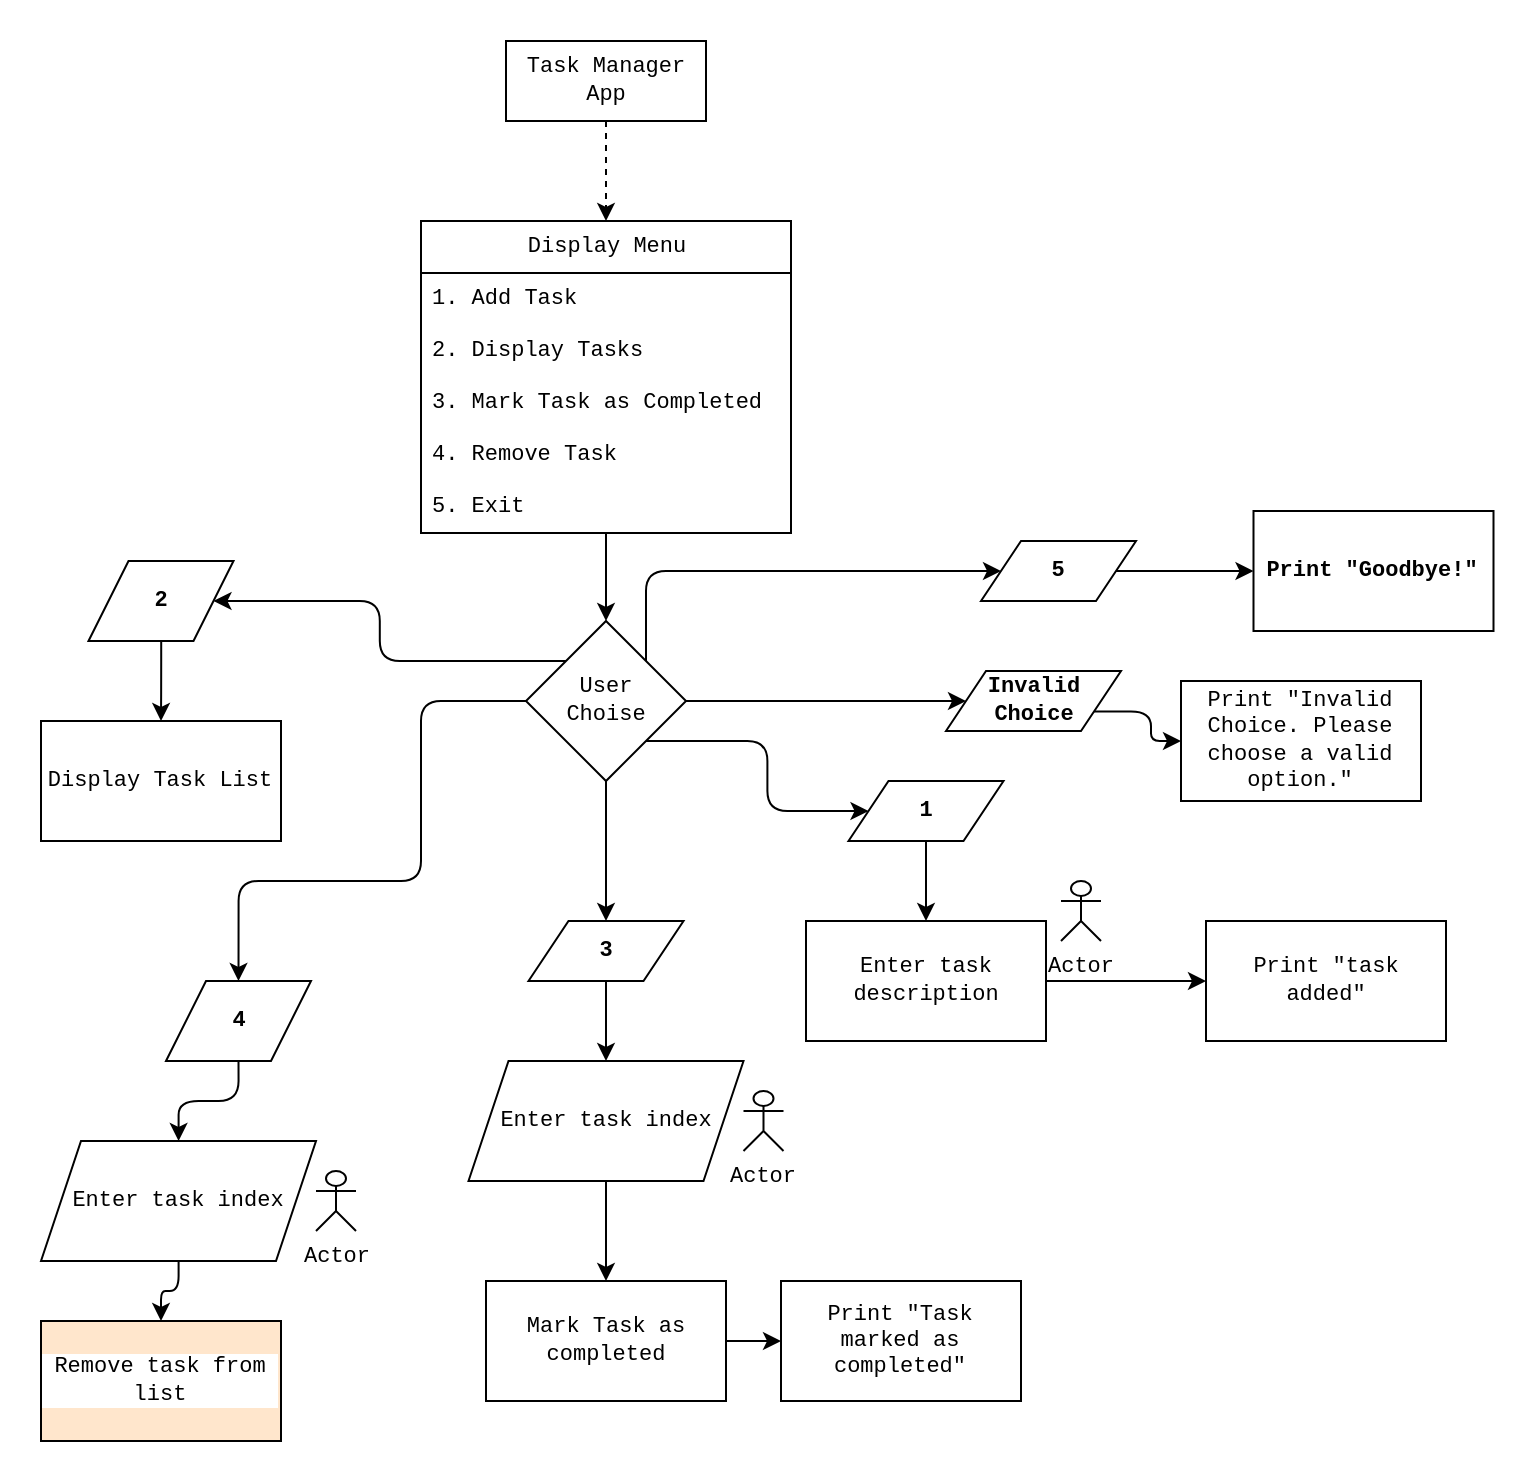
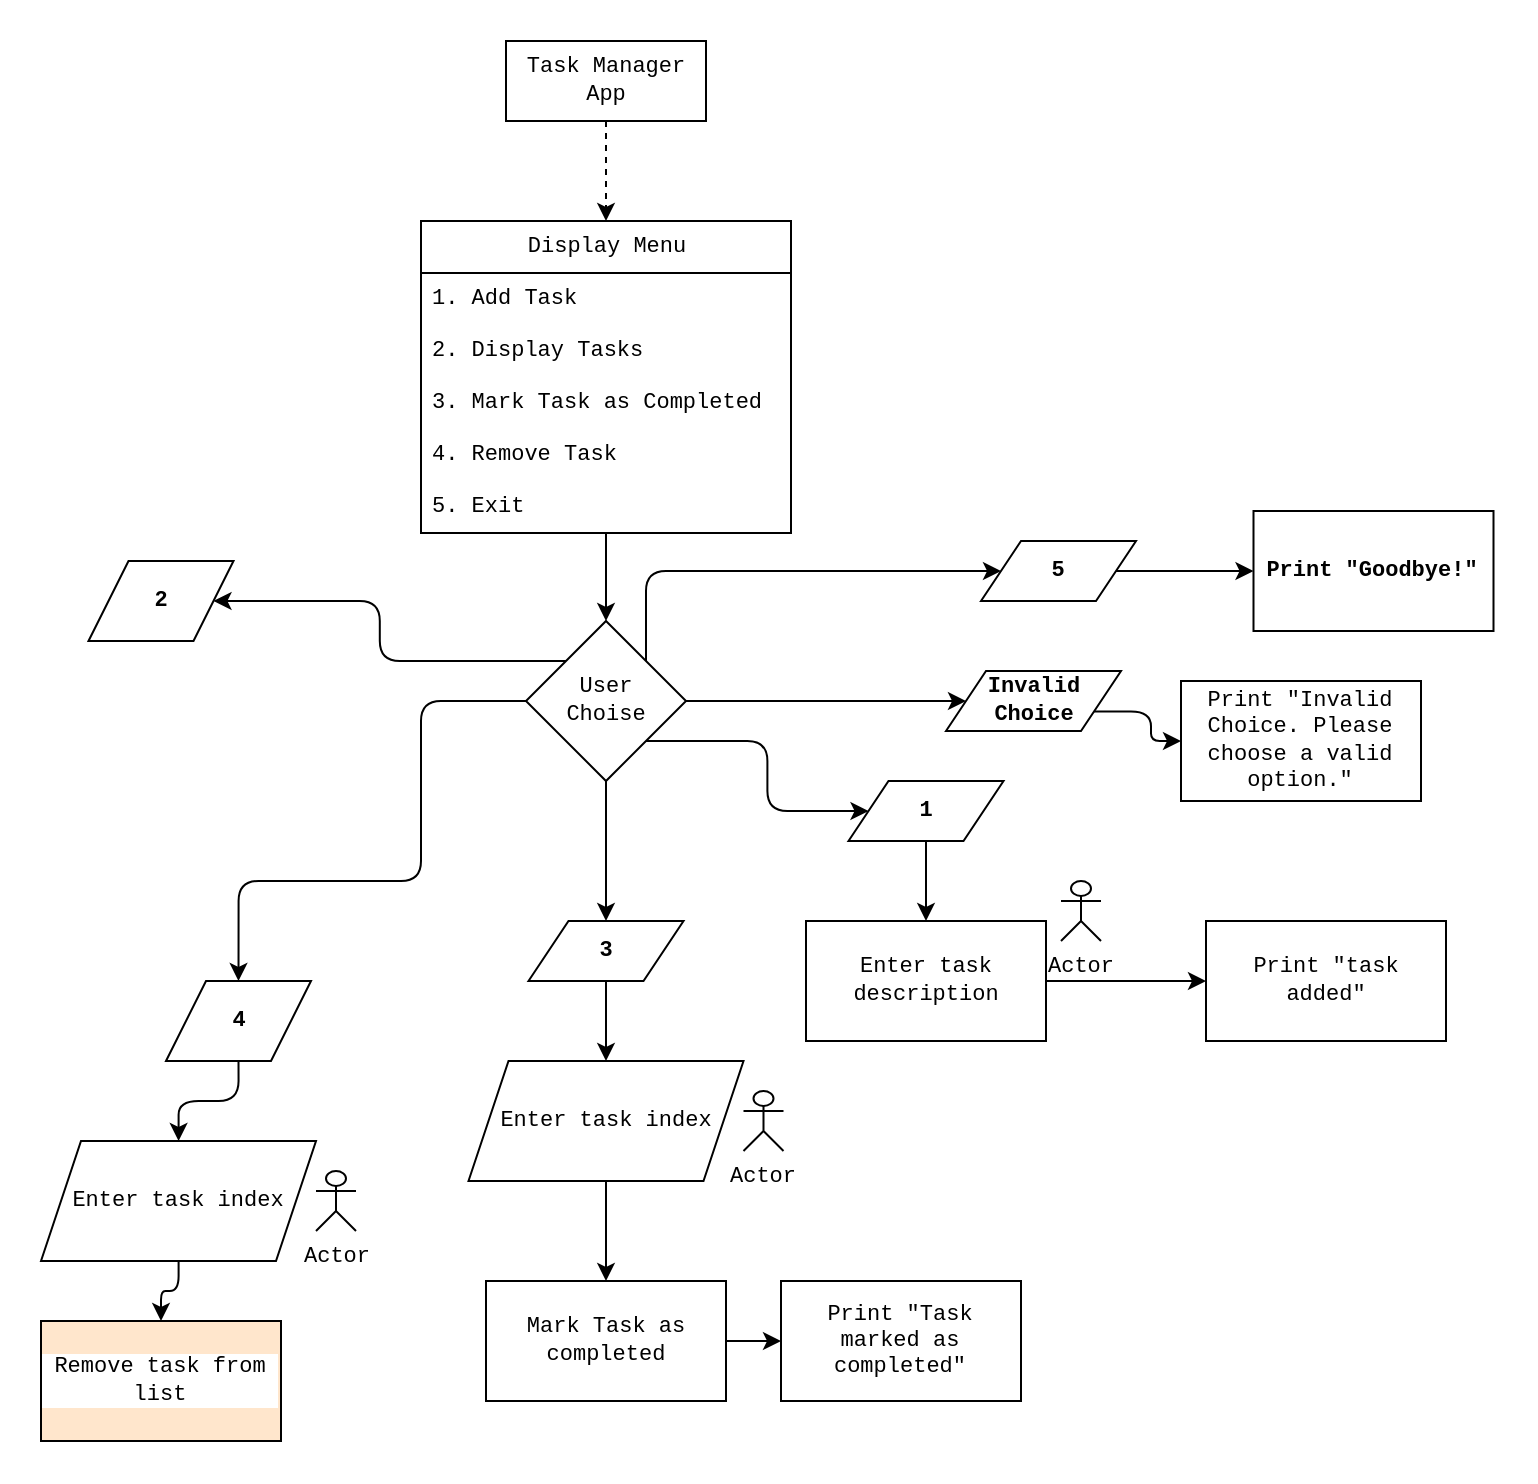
(161, 674) -> none
(161, 781) -> none
